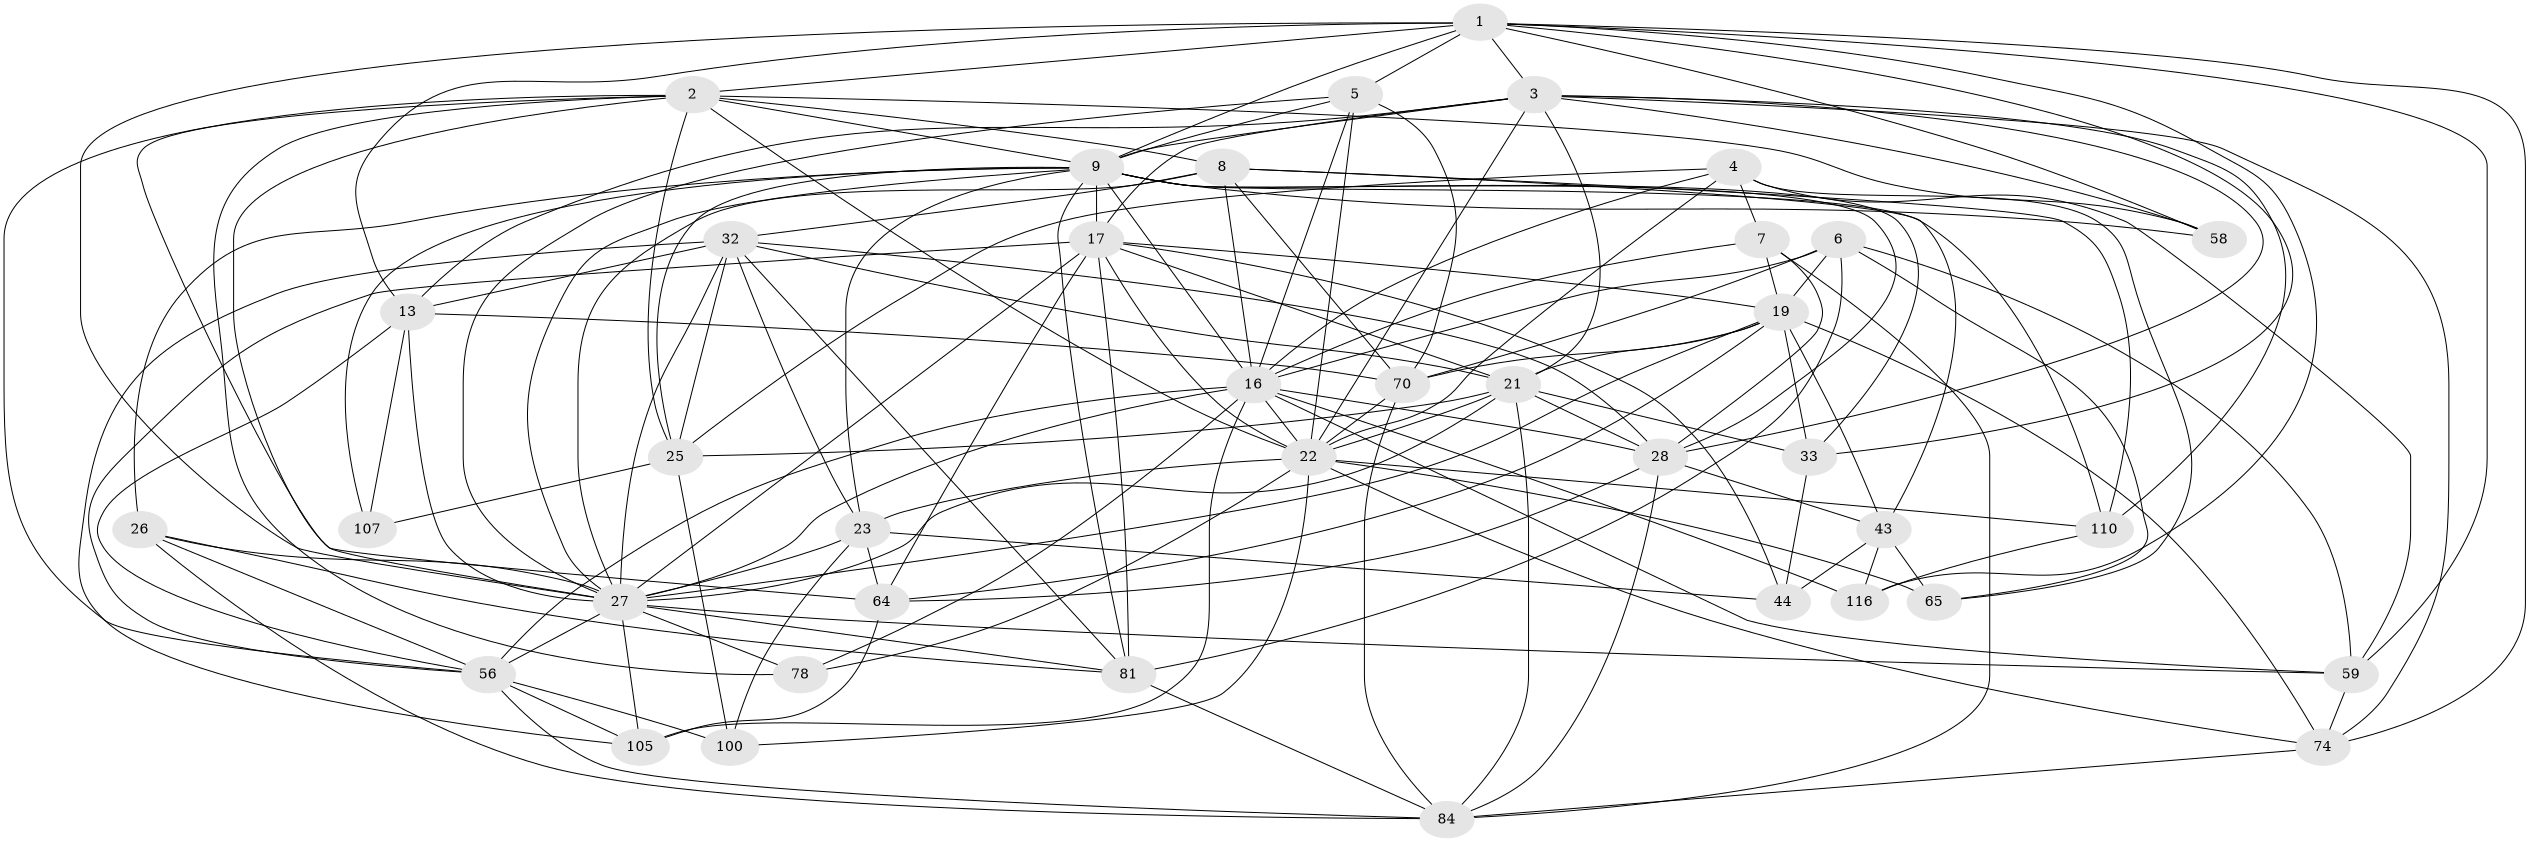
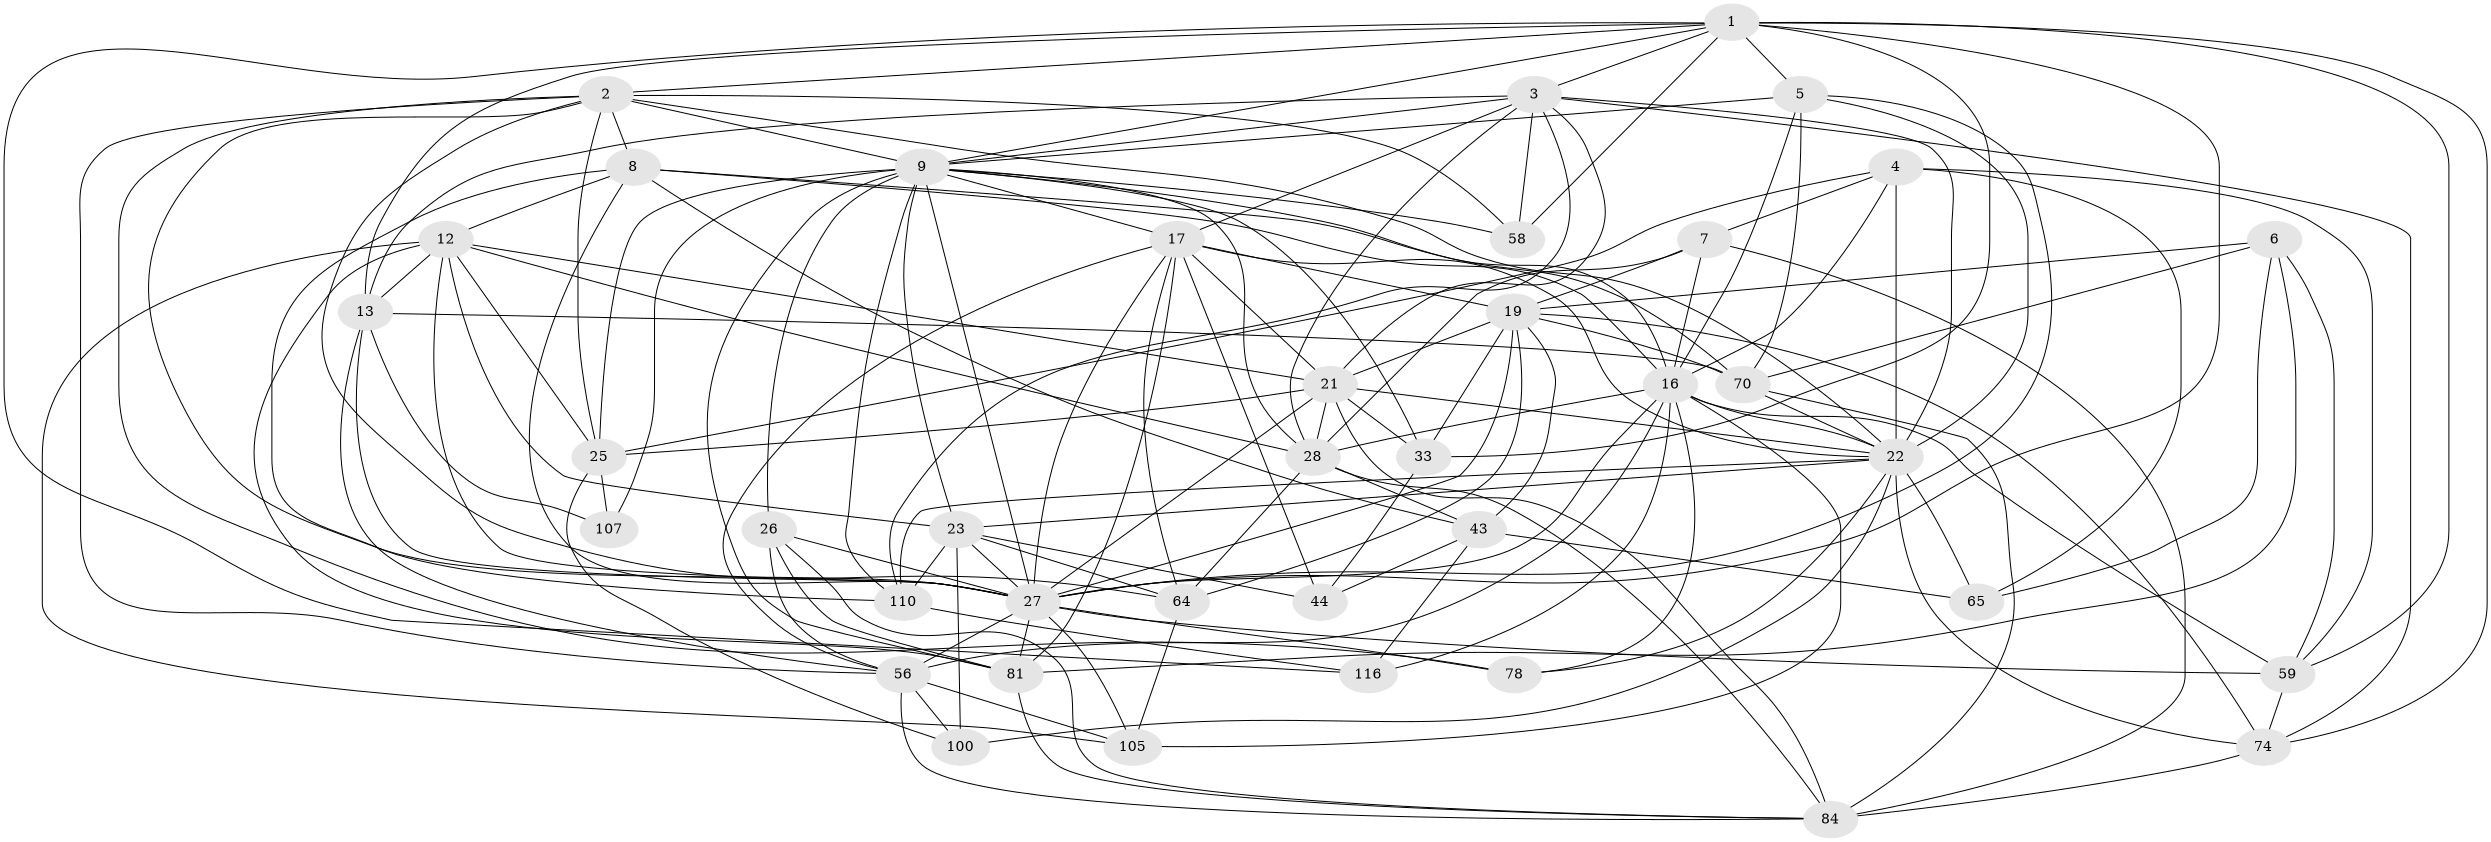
(731, 240) -> (446, 240)
(1532, 307) -> none
none -> (930, 566)
